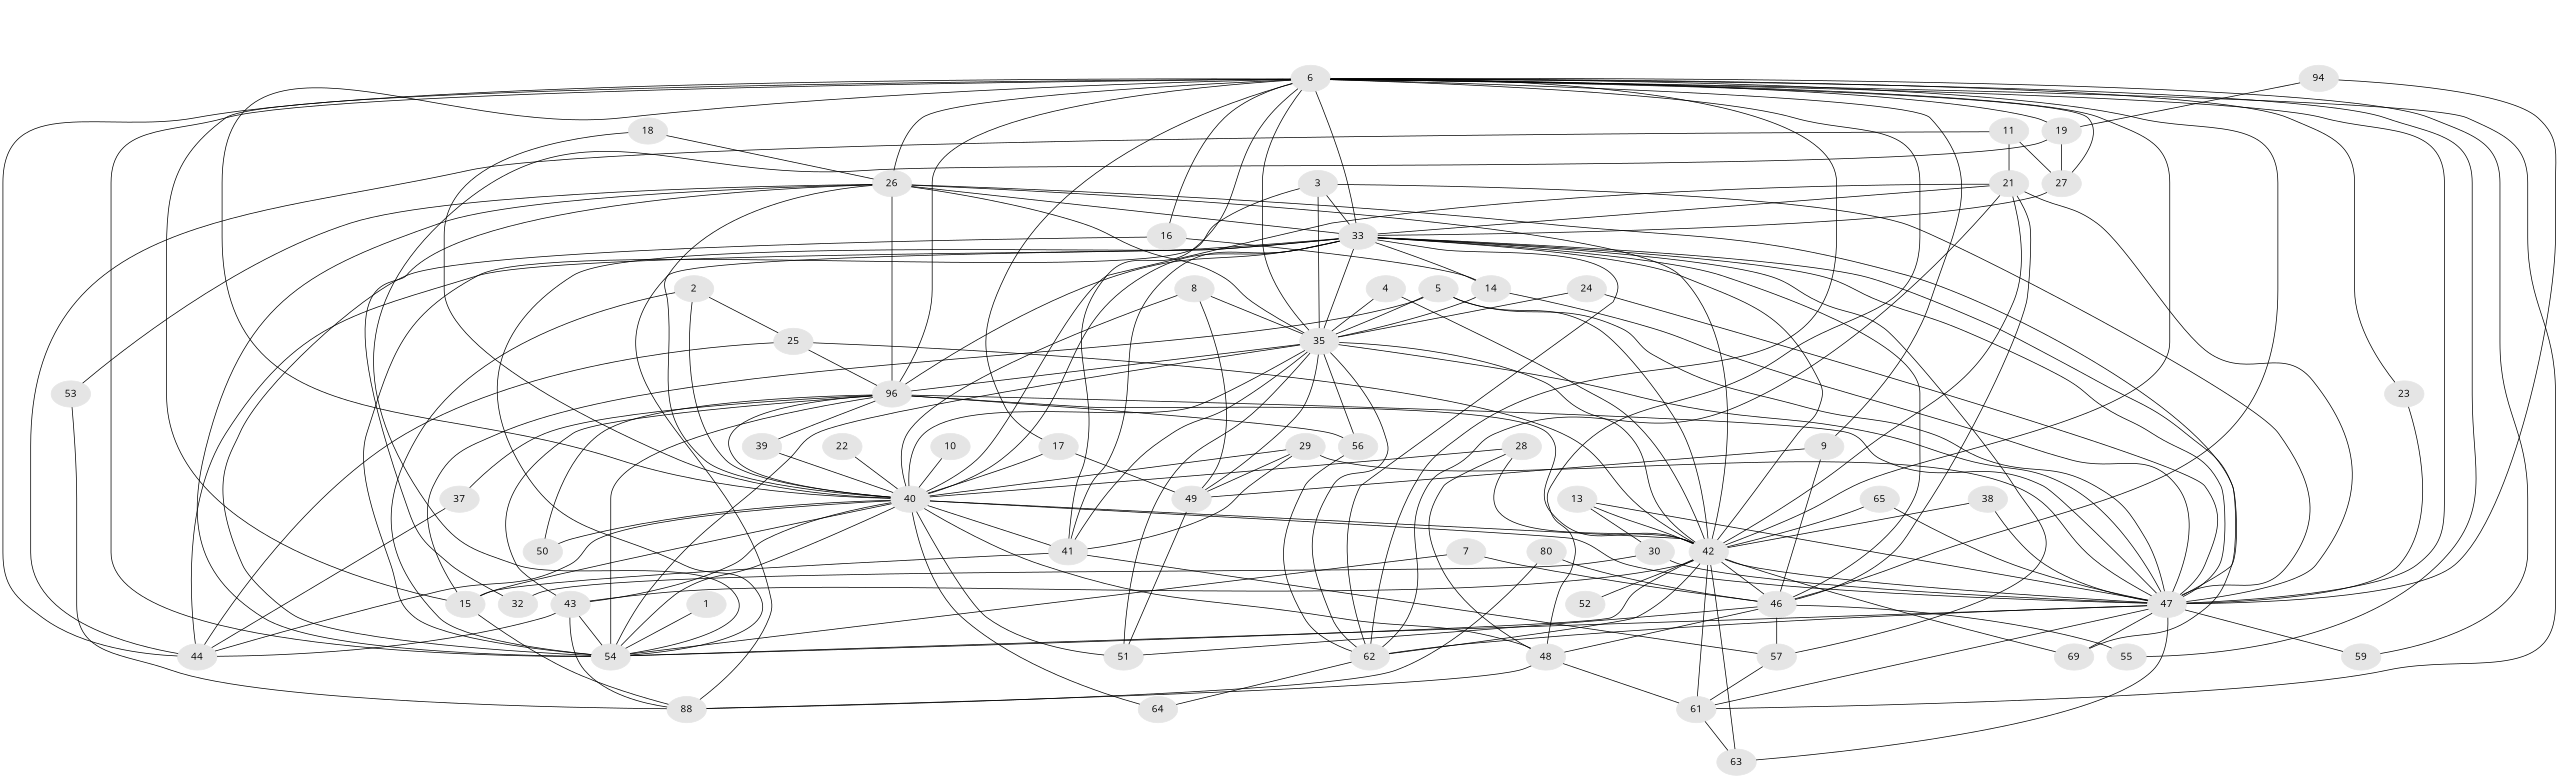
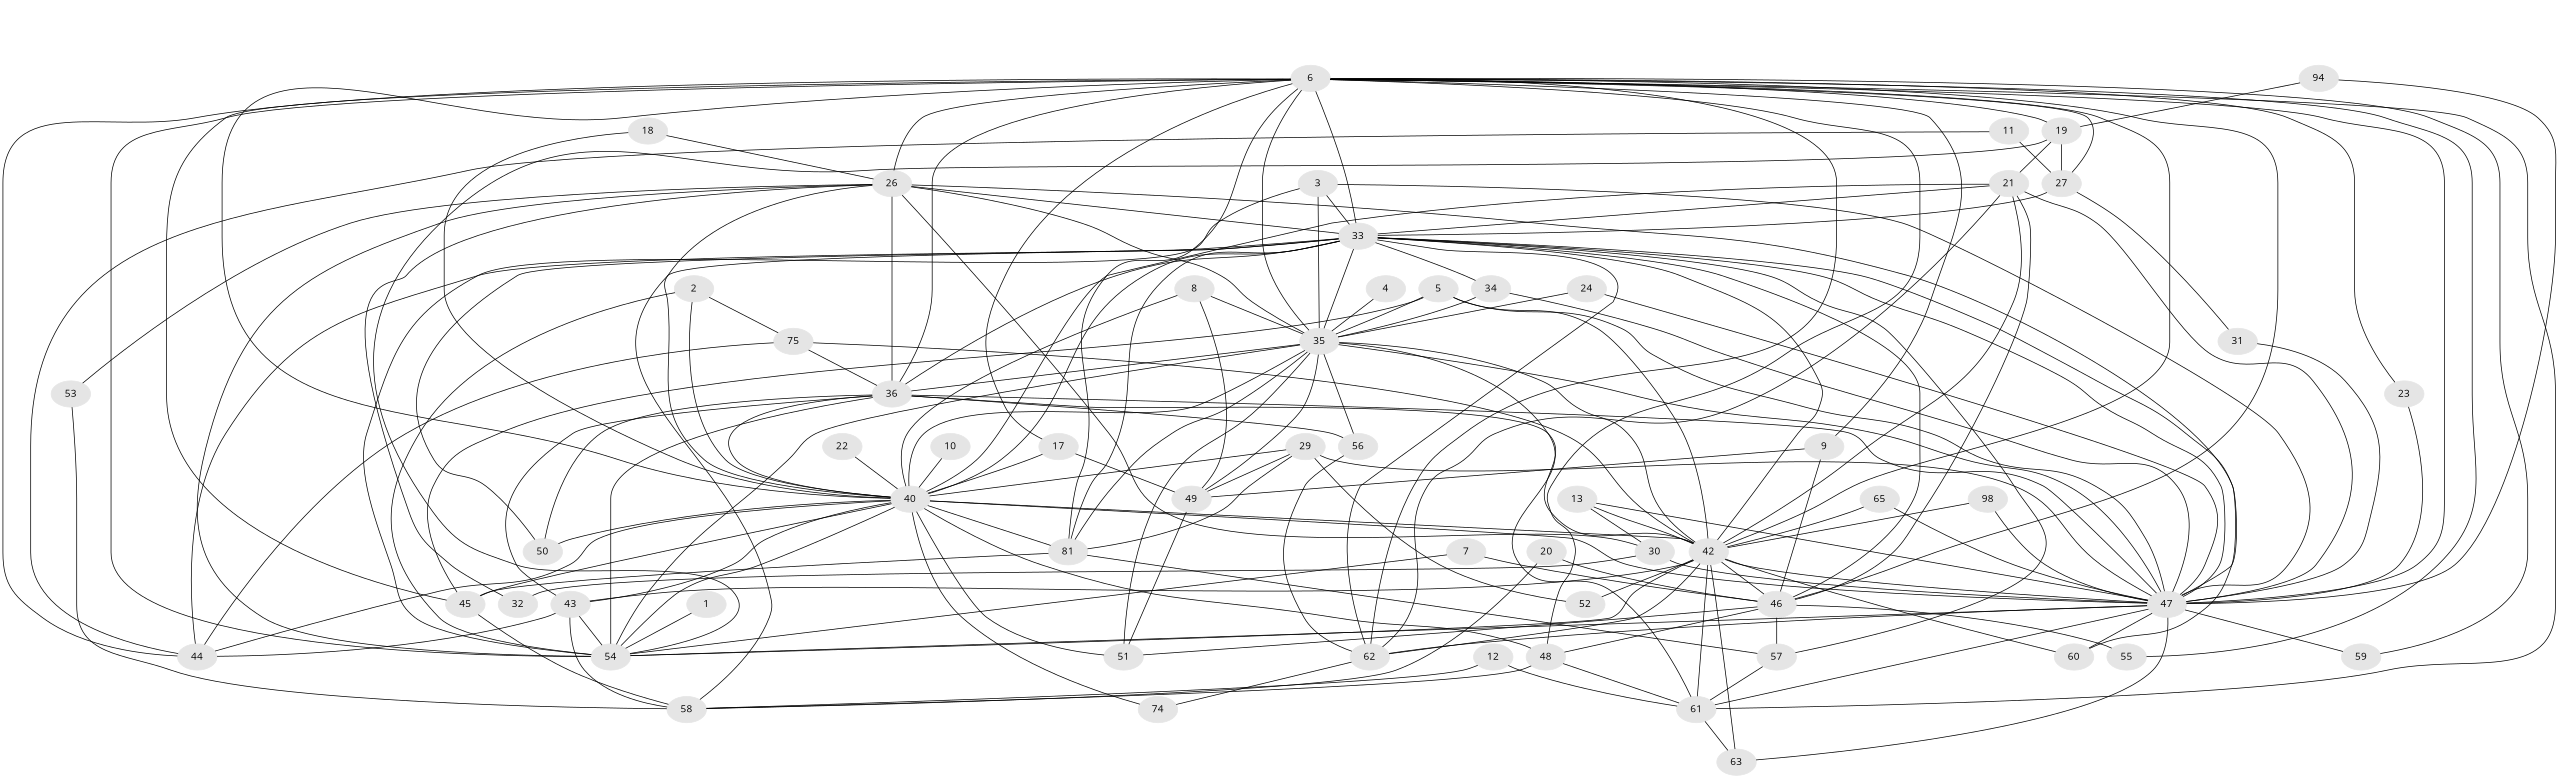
(2009, 157) -> (2039, 154)
(1437, 223) -> (1216, 528)
(1167, 236) -> none
(589, 271) -> (512, 279)
(1491, 289) -> (1491, 289)
(793, 341) -> (793, 341)
none -> (2238, 341)
(1590, 392) -> none
(892, 394) -> (892, 394)
(762, 447) -> none
(1522, 447) -> none
(1342, 477) -> (1534, 498)
(460, 499) -> none
(1988, 499) -> (1988, 499)
(1068, 552) -> (1068, 552)
(1547, 552) -> (1547, 552)
none -> (1438, 564)
(465, 604) -> (465, 604)
none -> (1493, 657)
(2074, 657) -> (2074, 657)
(687, 710) -> (687, 710)
(1158, 710) -> (1158, 710)
